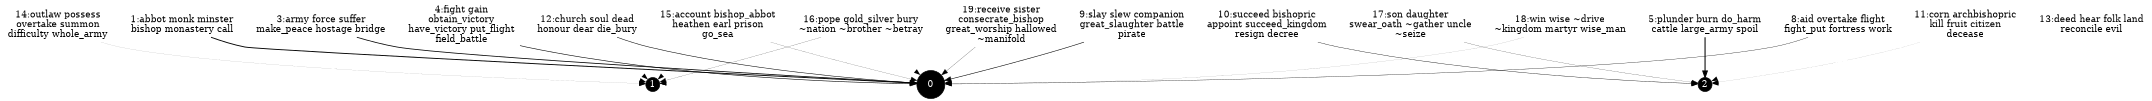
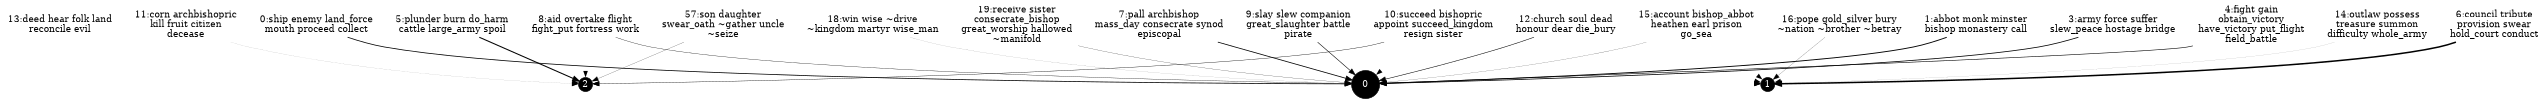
(58, 25) -> (2377, 25)
none -> (317, 25)
(321, 25) -> (2113, 25)
none -> (1159, 25)
(1267, 25) -> (1434, 25)
(1411, 25) -> (723, 25)
none -> (2494, 25)
